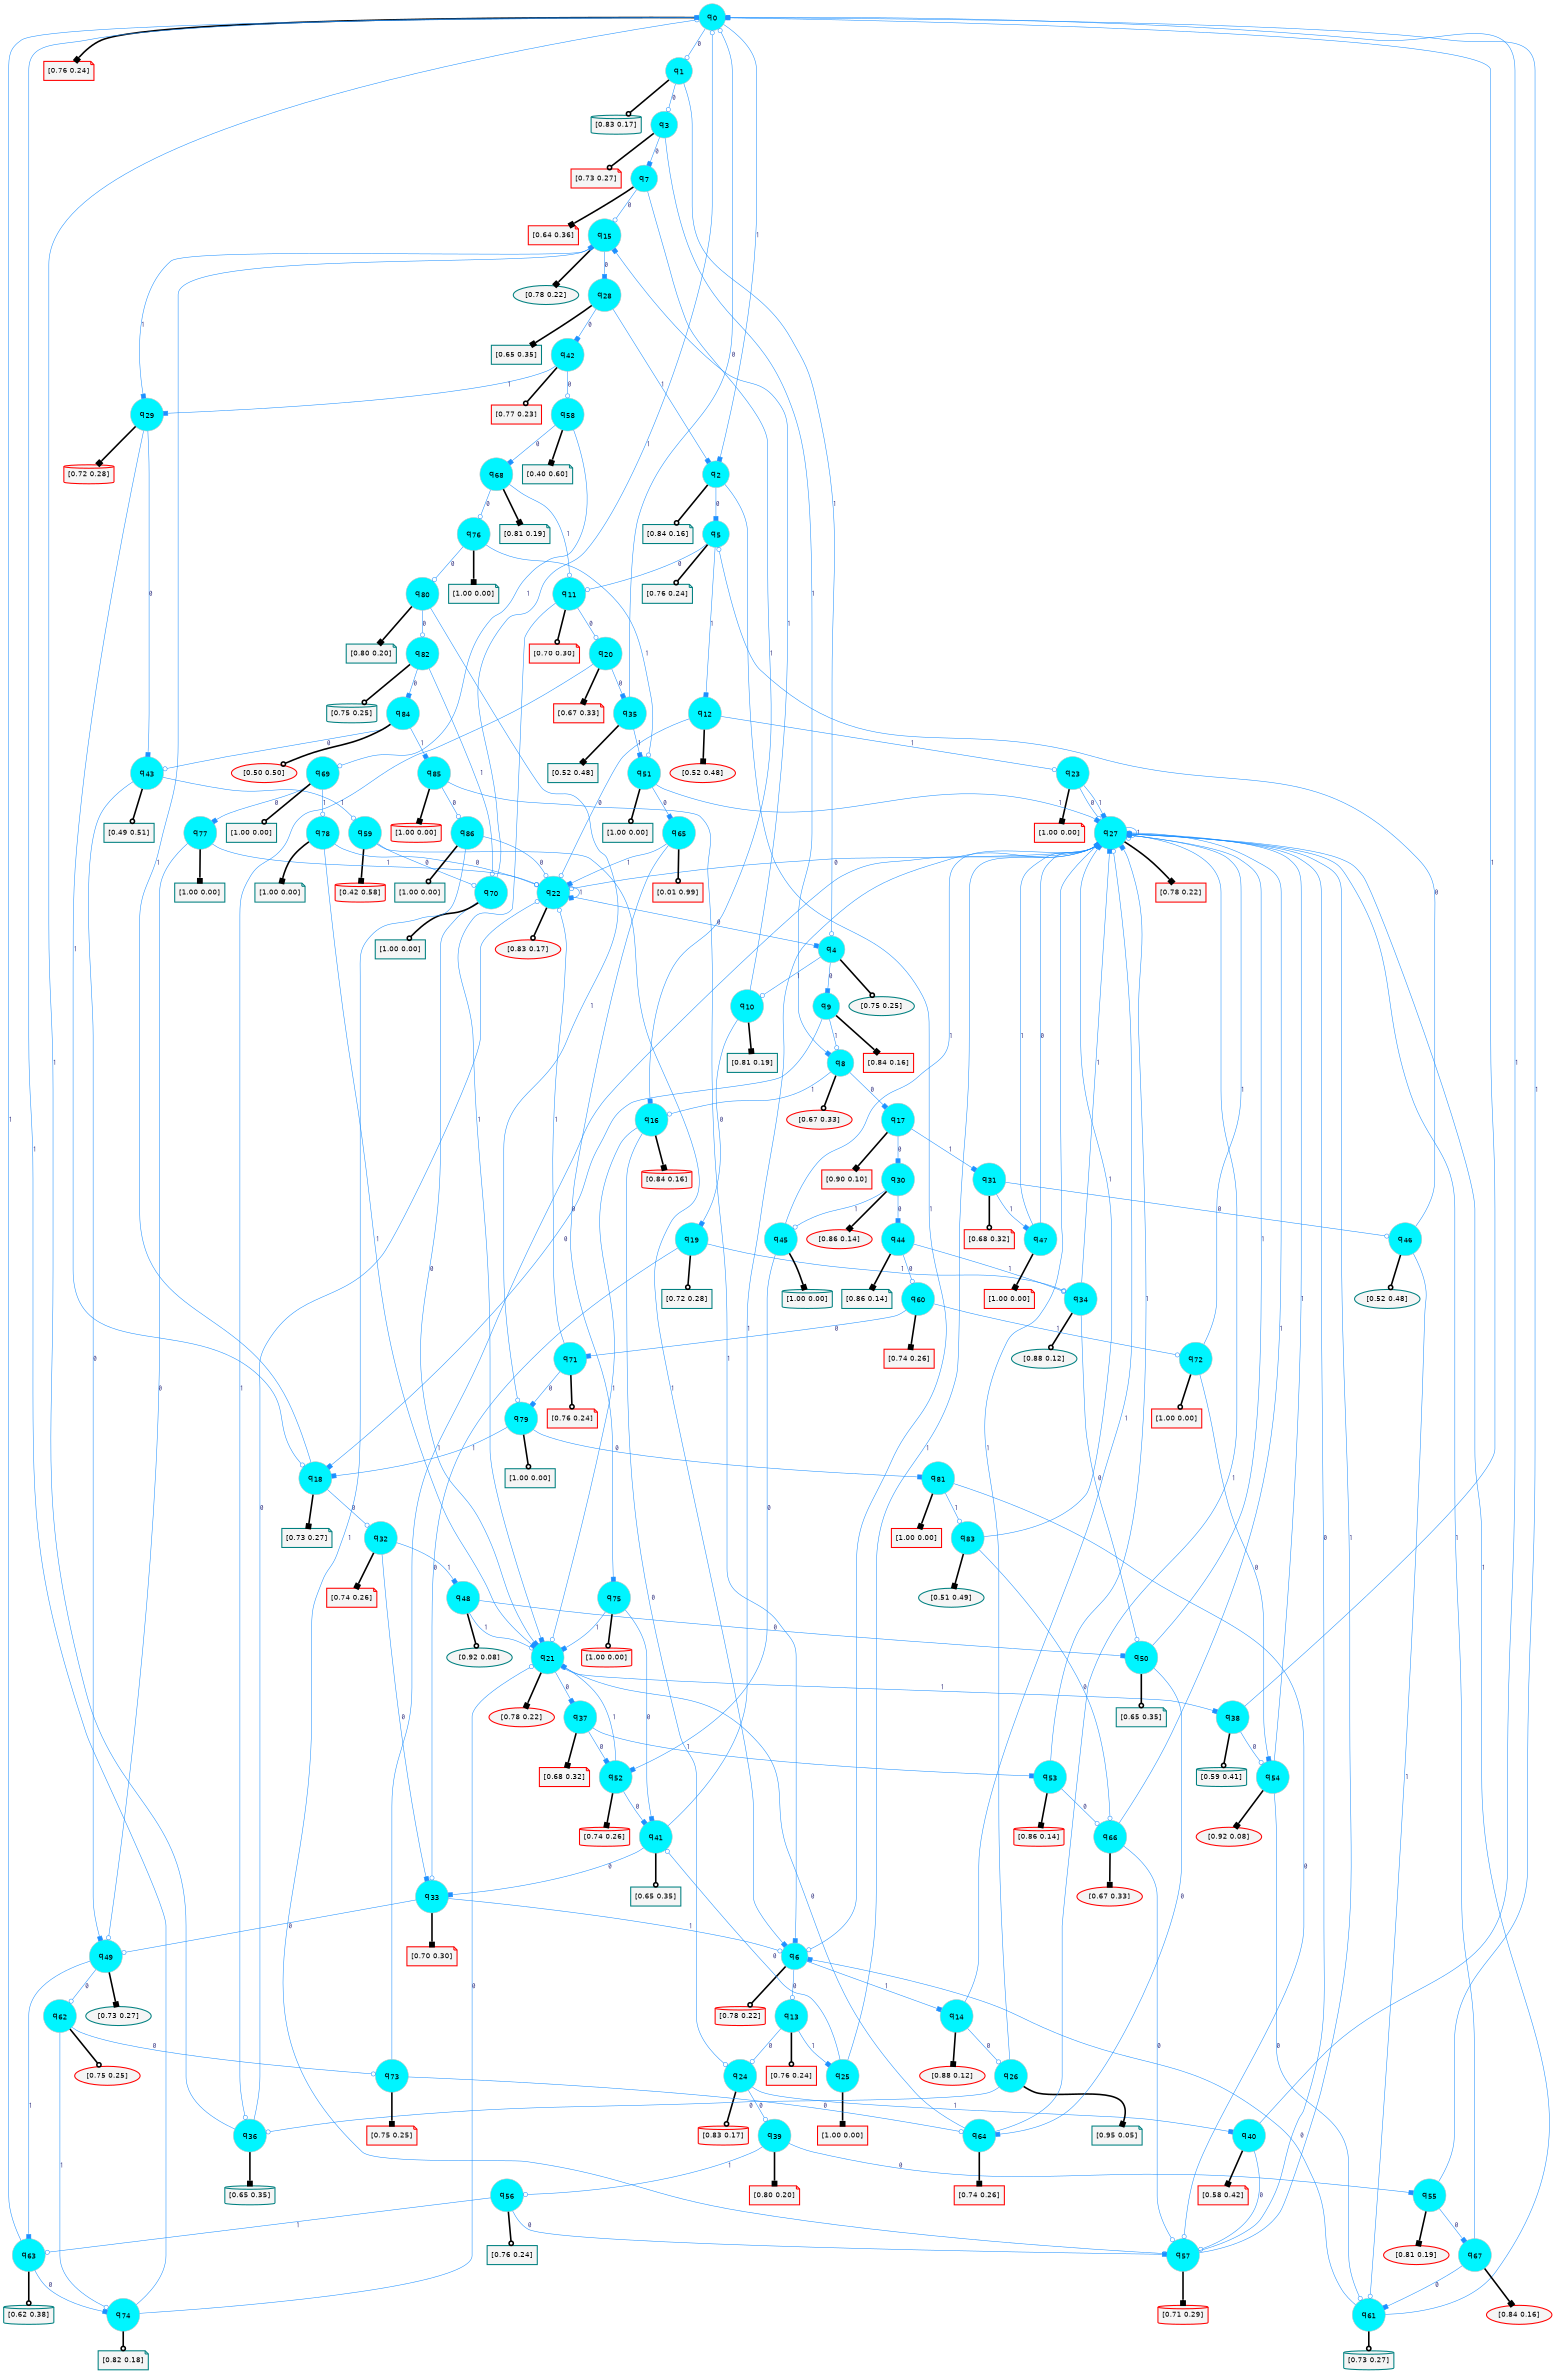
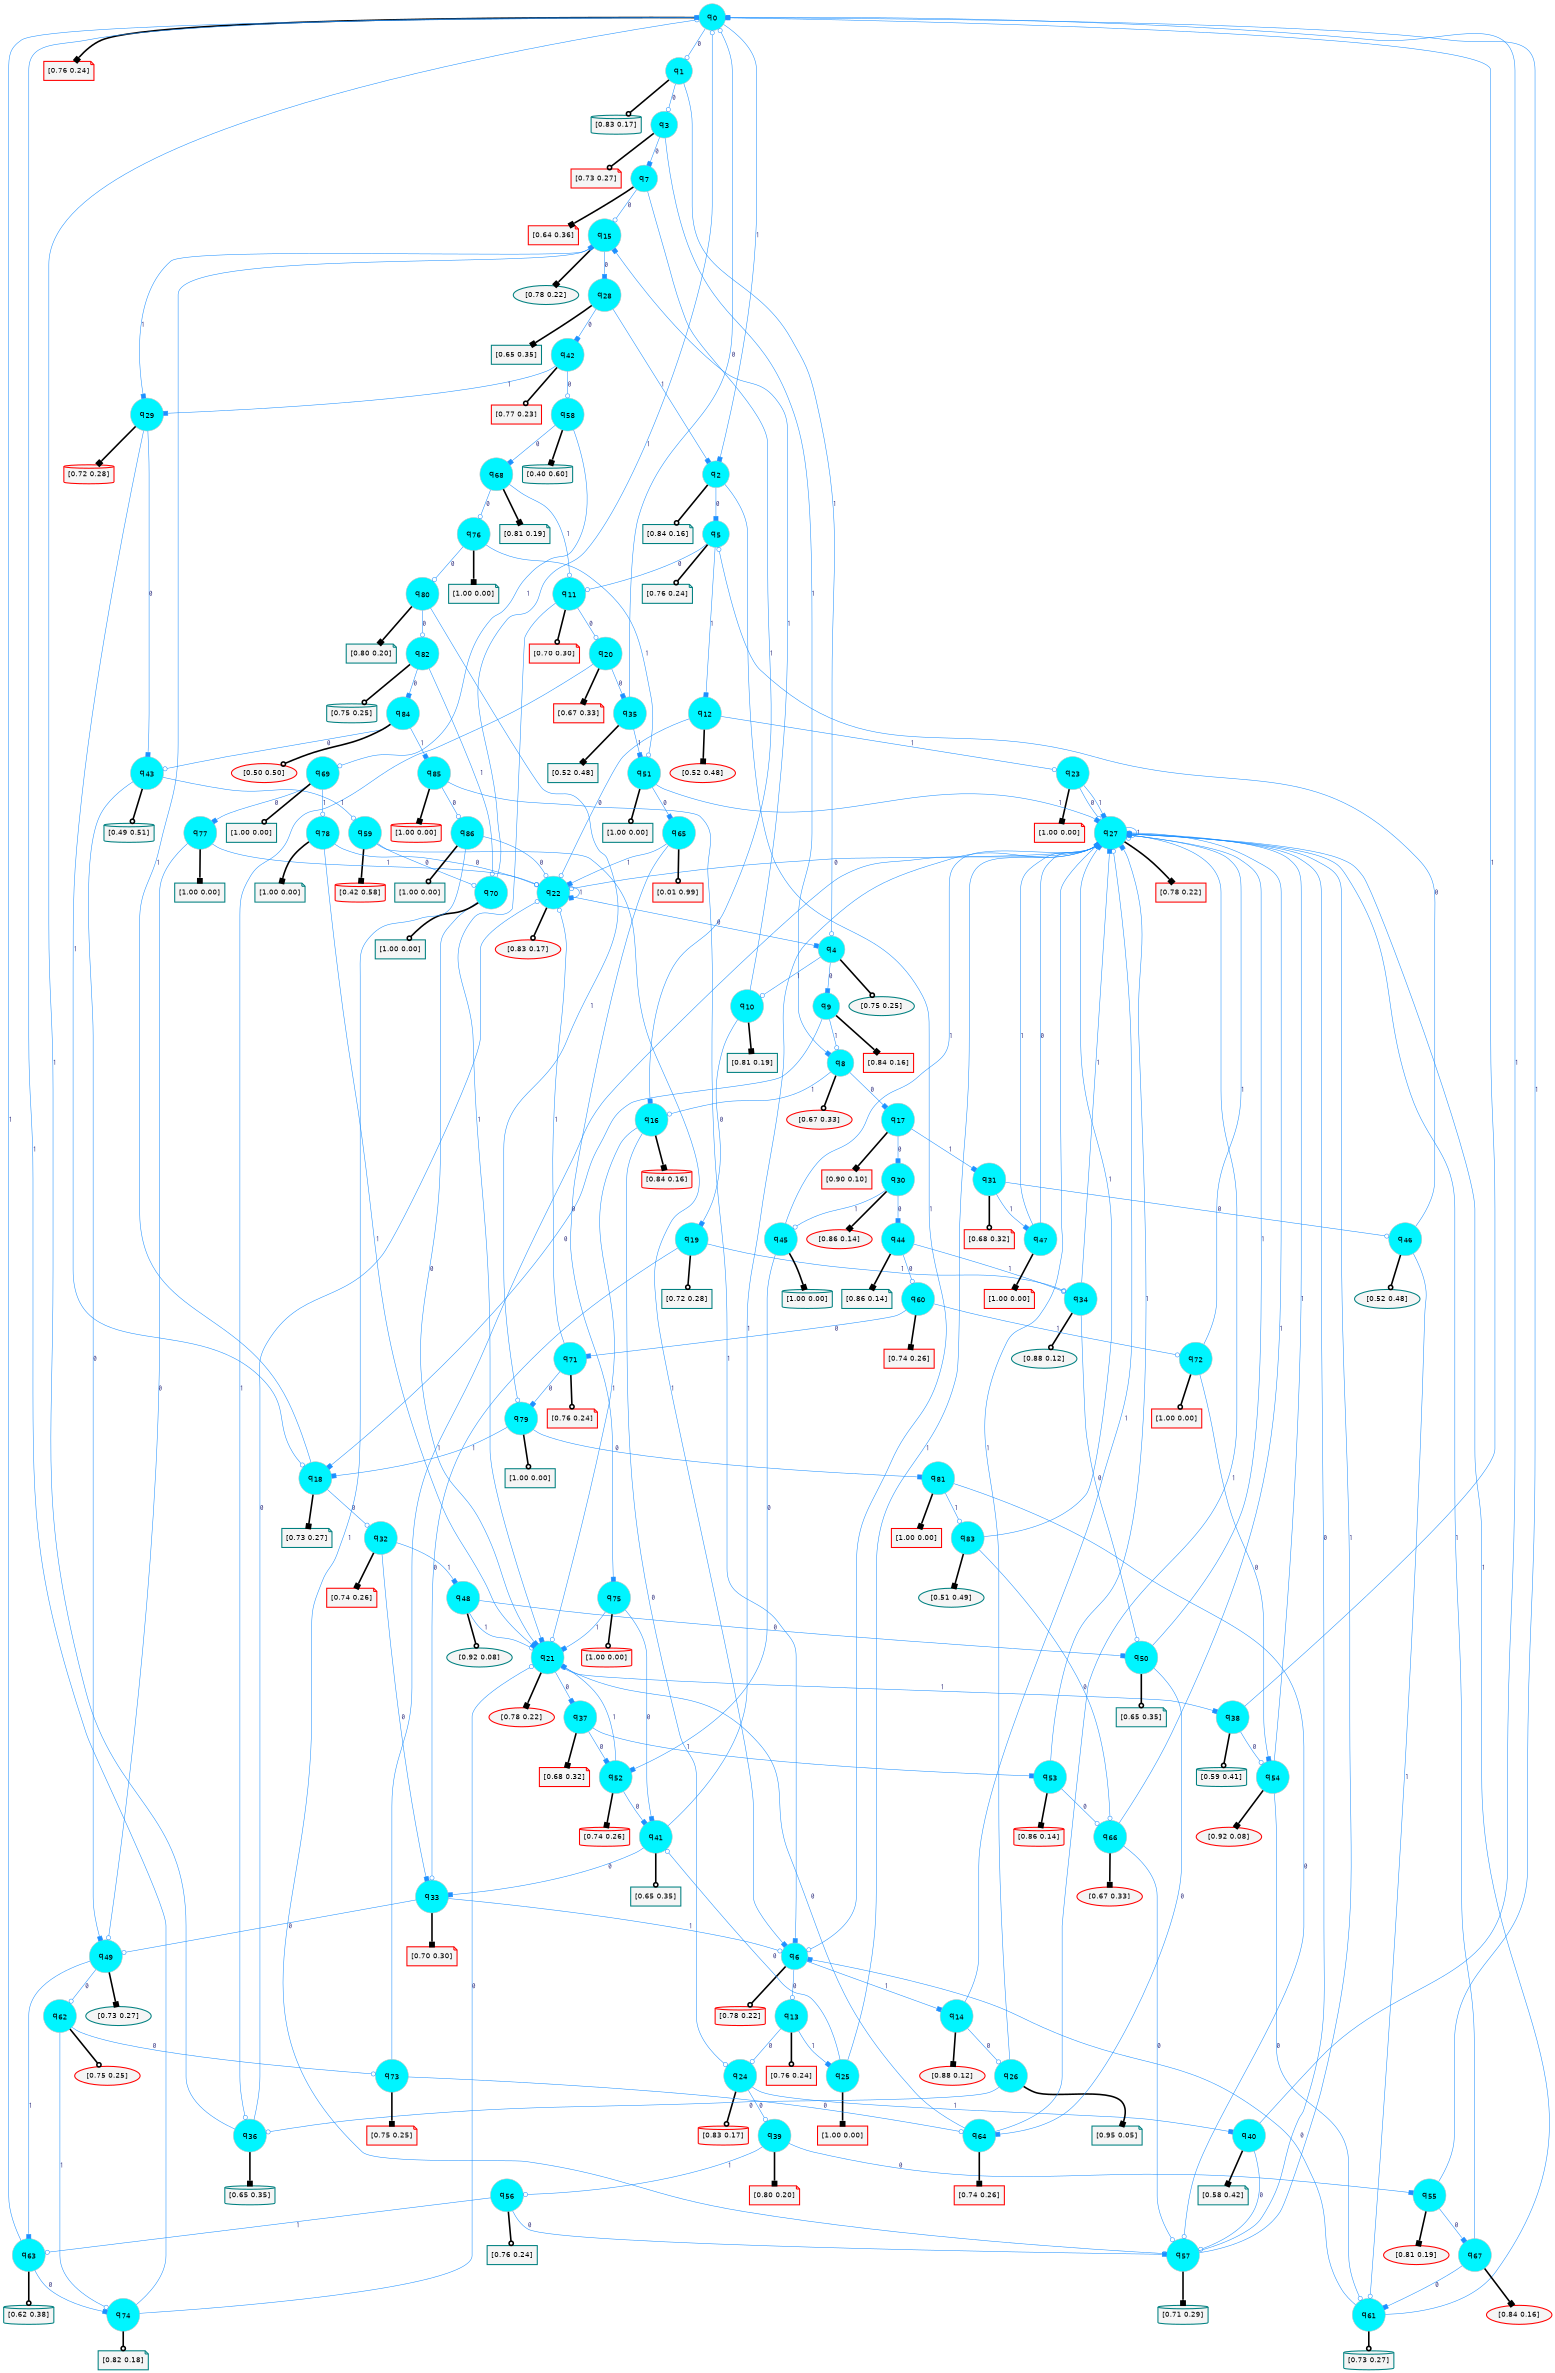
(548, 474) -> (548, 474)
(129, 833) -> (129, 833)
(1223, 2195) -> (1223, 2195)
(1183, 2315) -> (1183, 2315)
